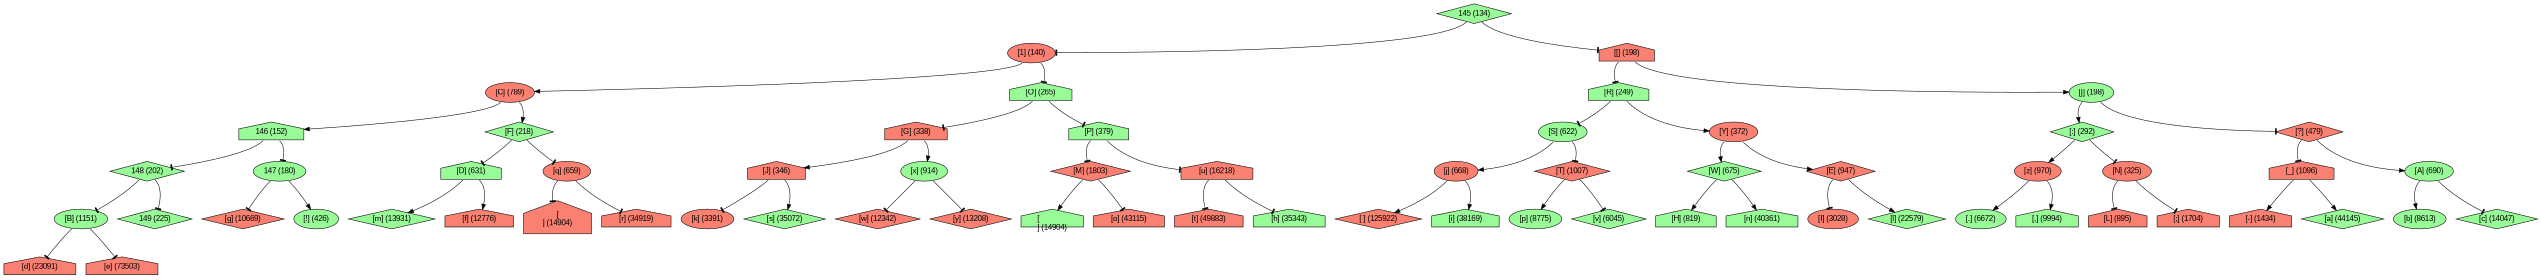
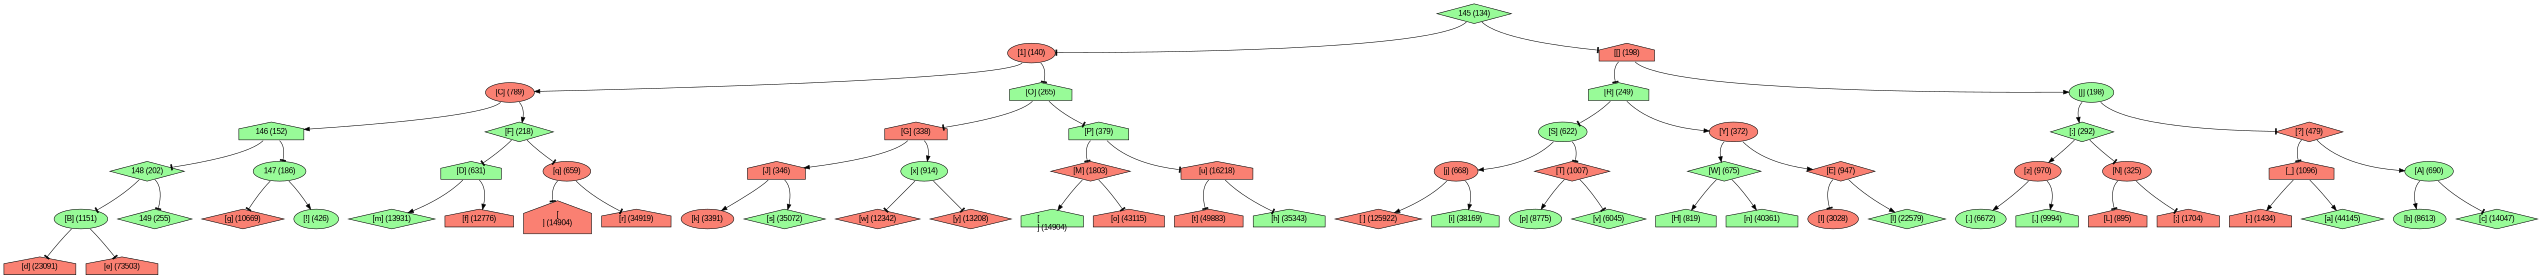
(280, 171) -> (280, 171)
(747, 196) -> (748, 195)
(155, 219) -> (155, 219)
